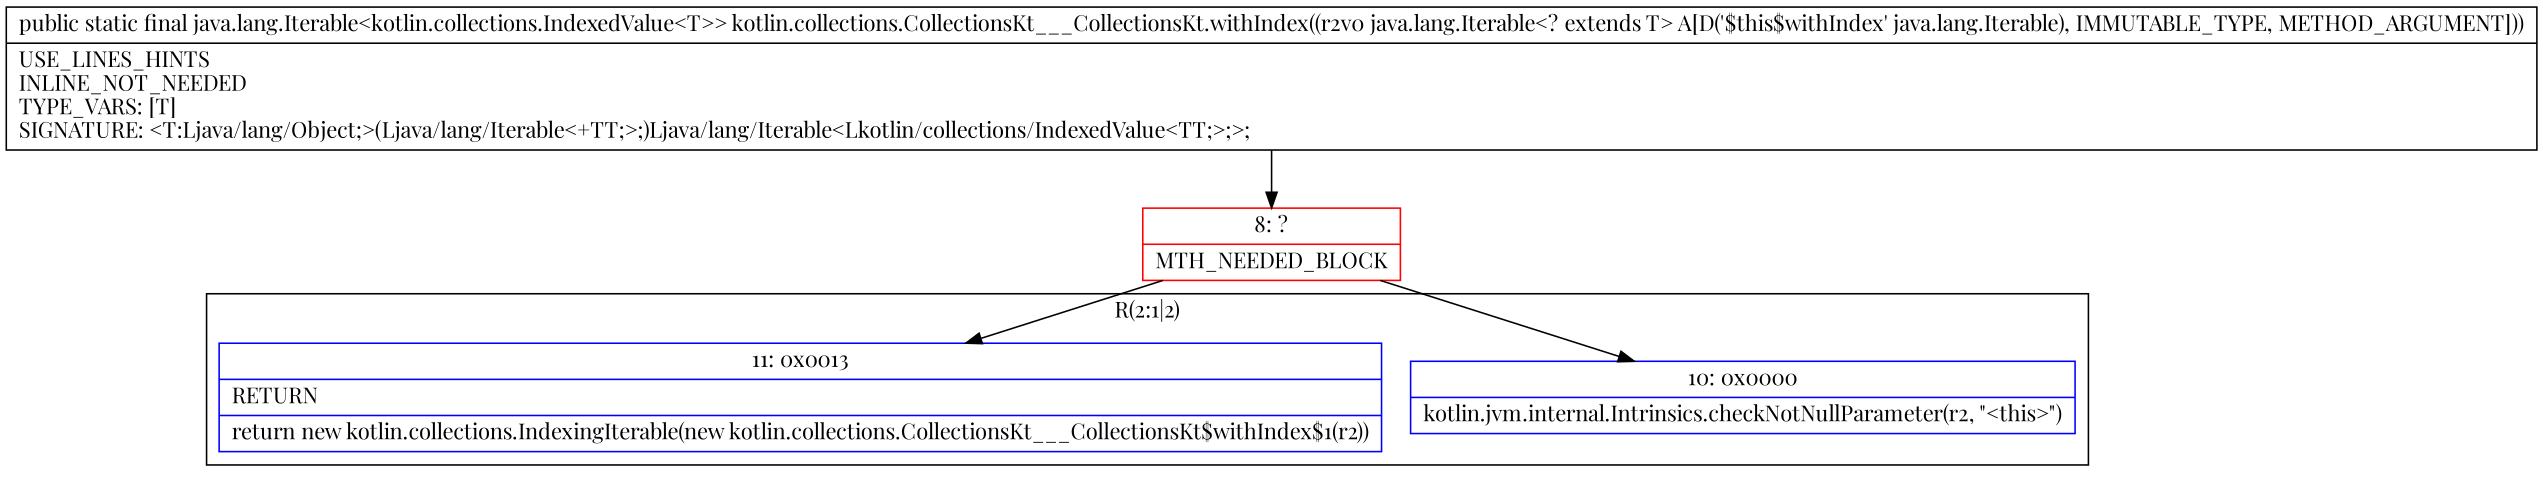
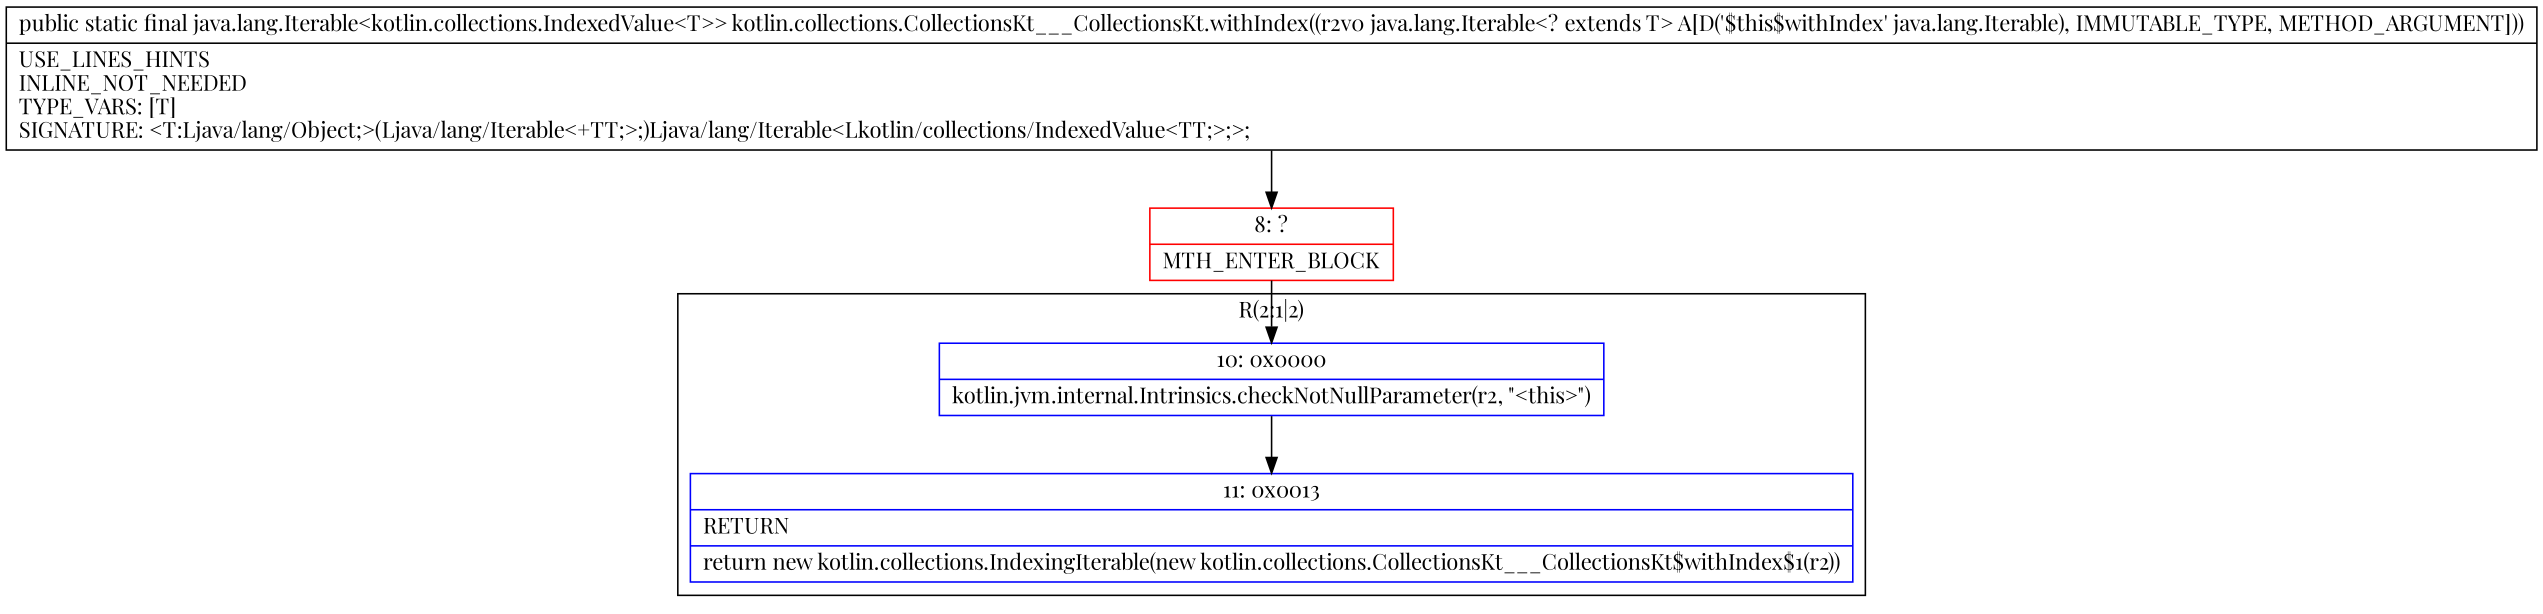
(1272, 262) -> (1272, 262)
(1072, 309) -> (1272, 437)
